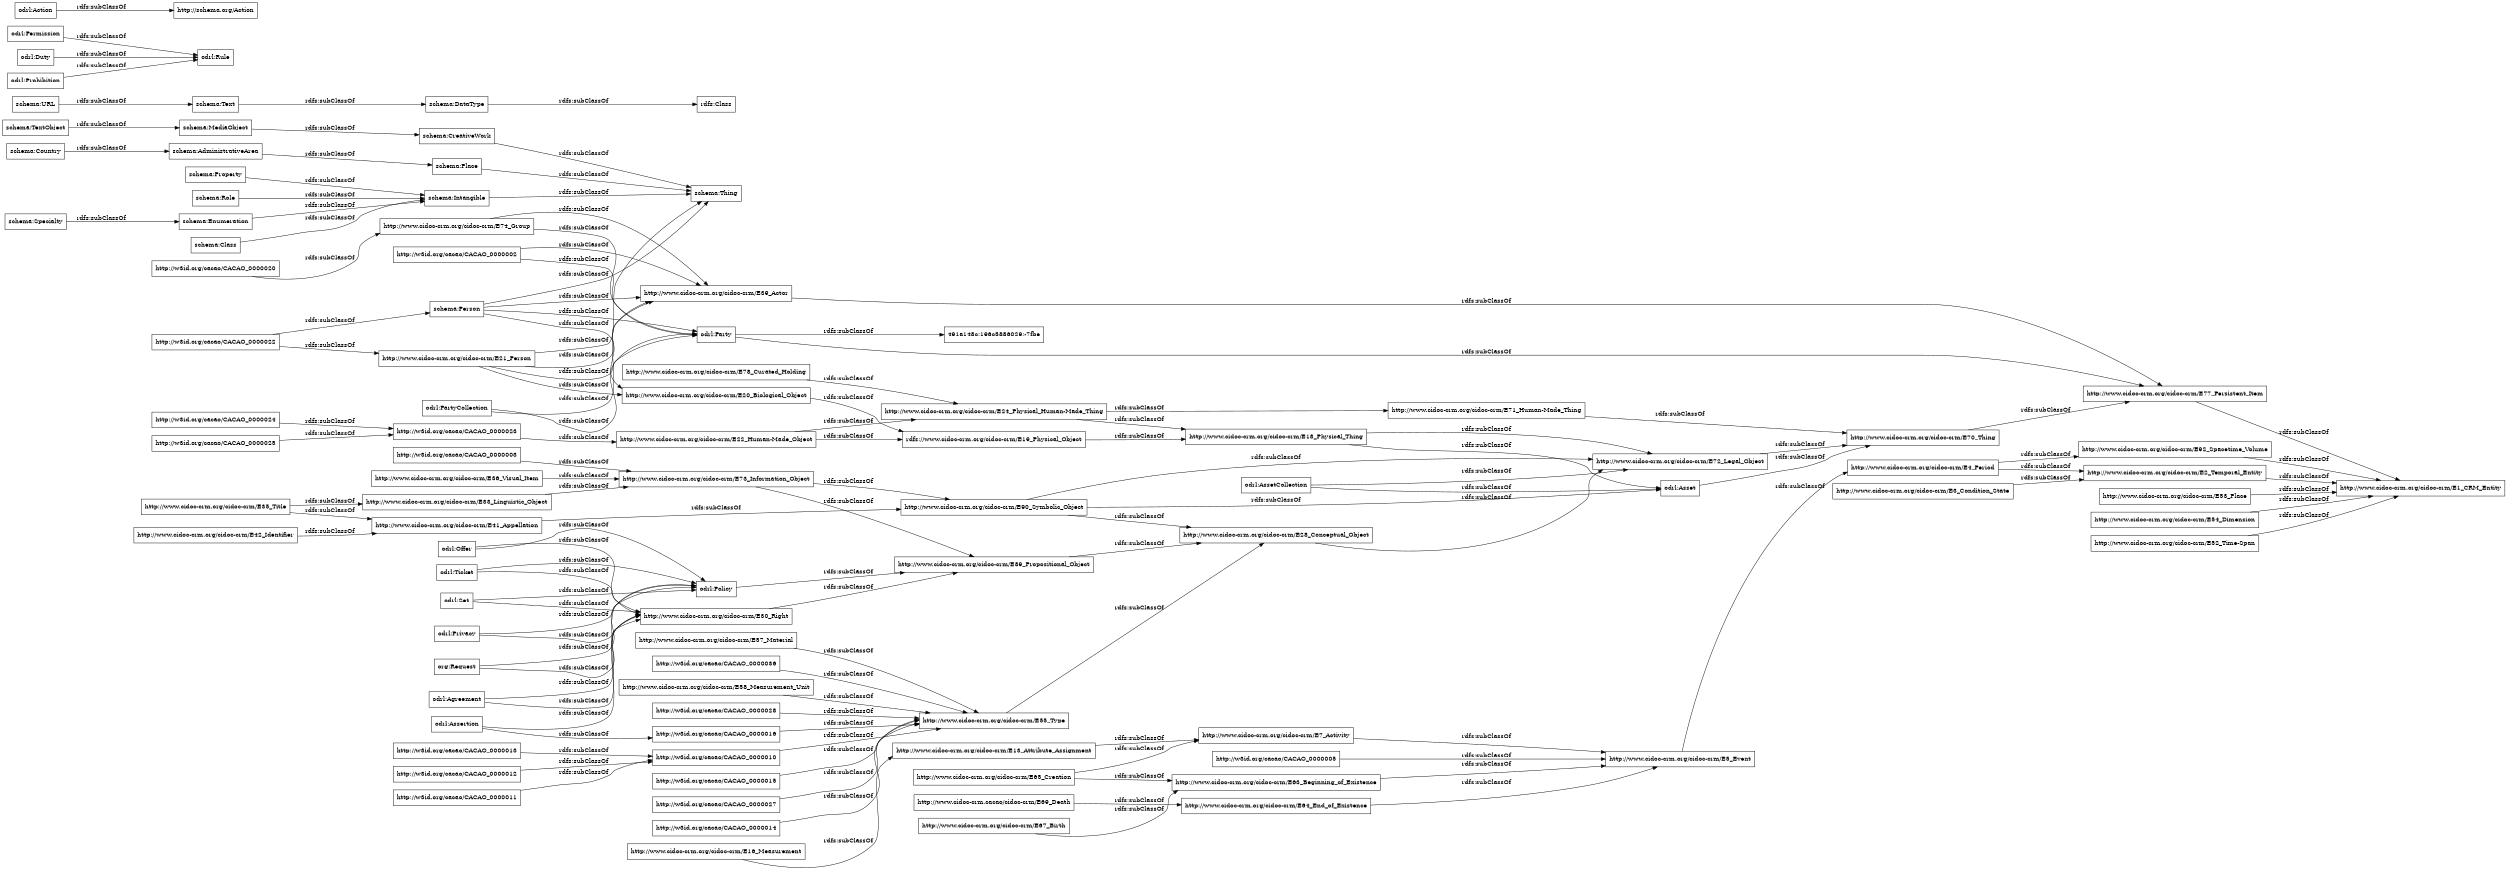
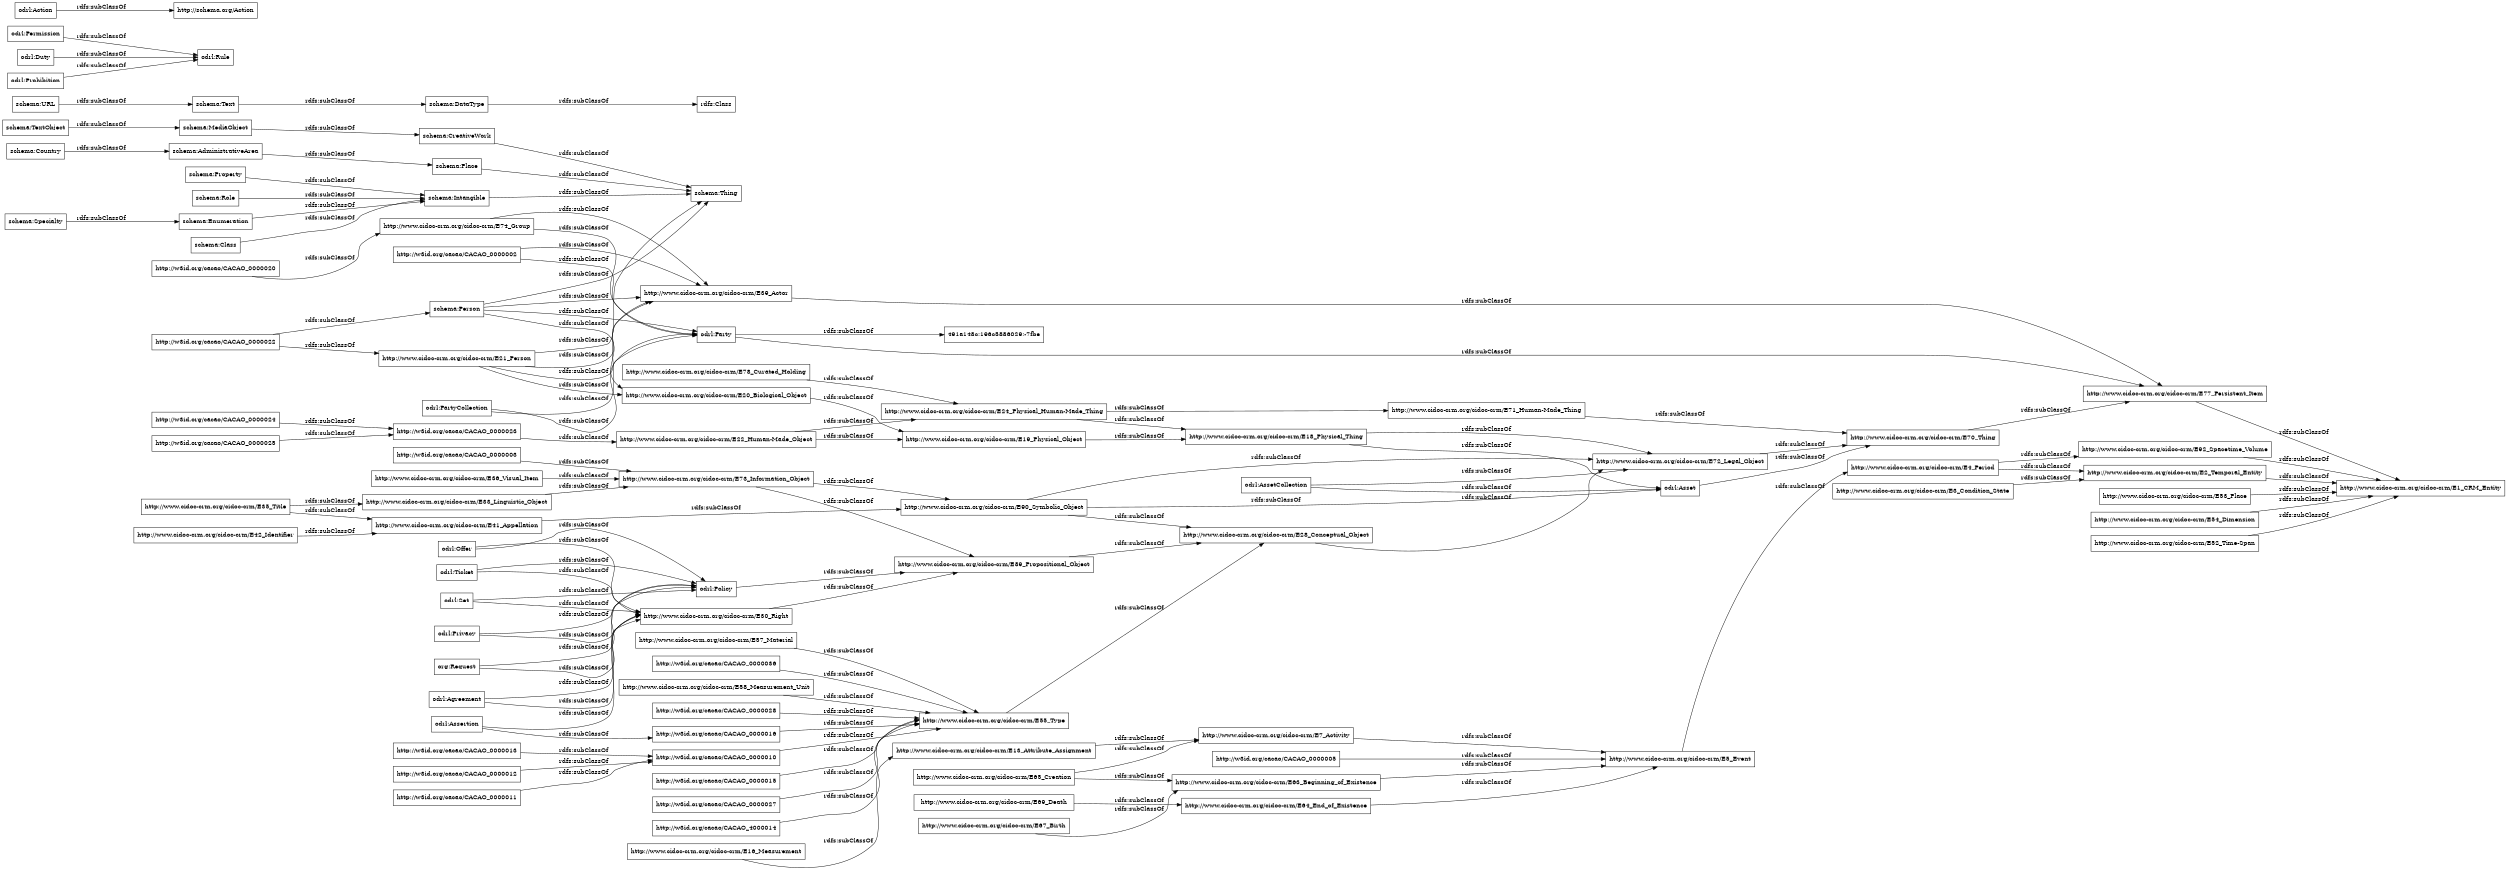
(994, 440) -> (994, 440)
(994, 803) -> (994, 803)
(716, 828) -> (716, 828)
